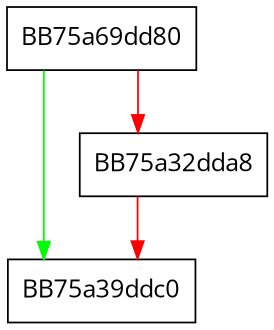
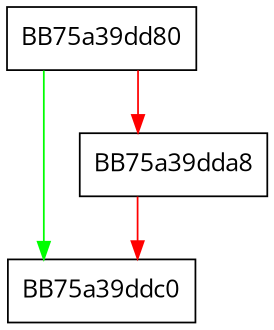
(102, 39) -> (102, 39)
(174, 165) -> (174, 165)
